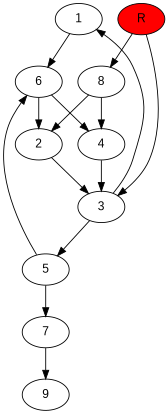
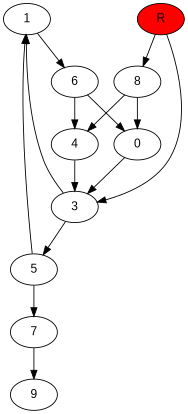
(39, 144) -> (137, 144)
(6, 180) -> (24, 149)
